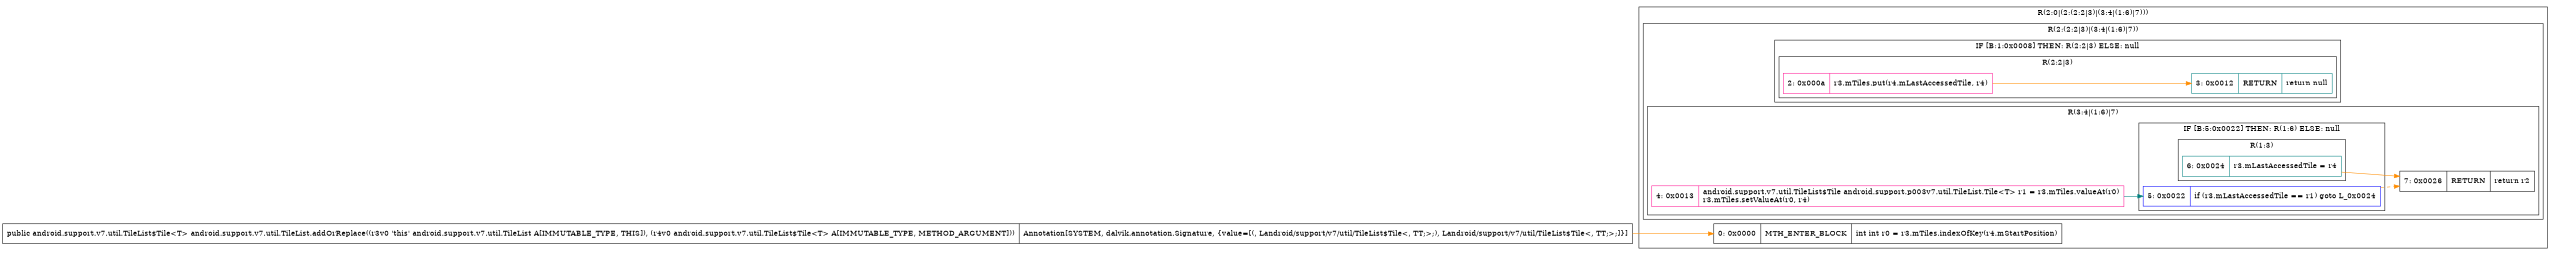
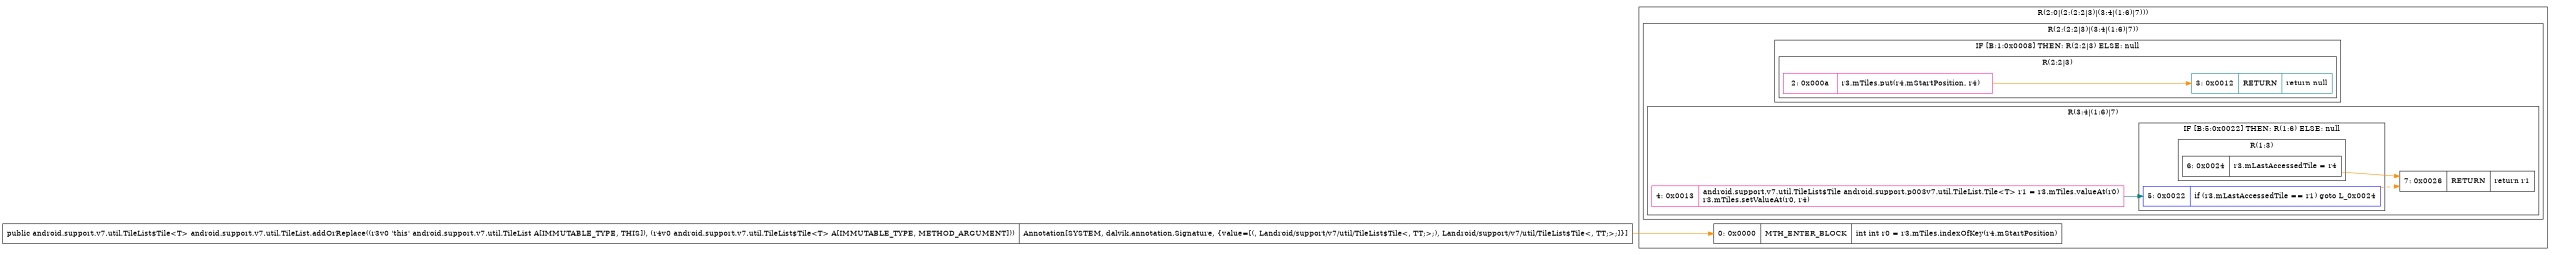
(1911, 83) -> (1911, 83)
(2262, 166) -> (2262, 166)
(2512, 181) -> (2512, 181)
